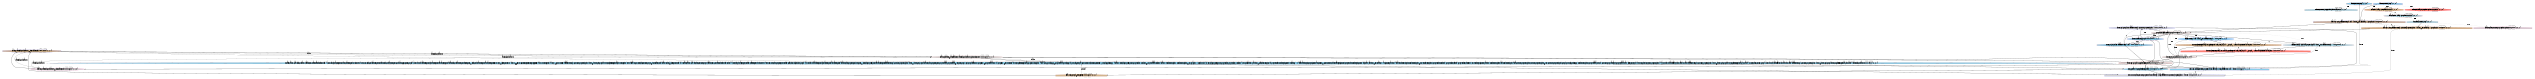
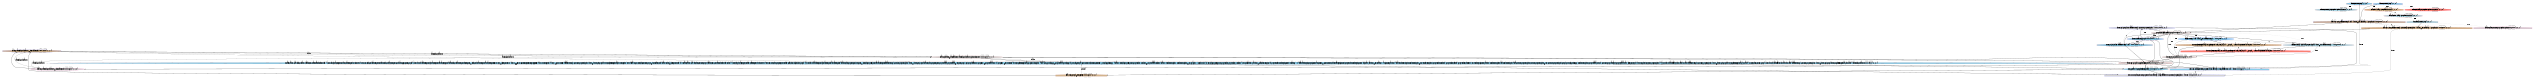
(2331, 10) -> (2336, 10)
